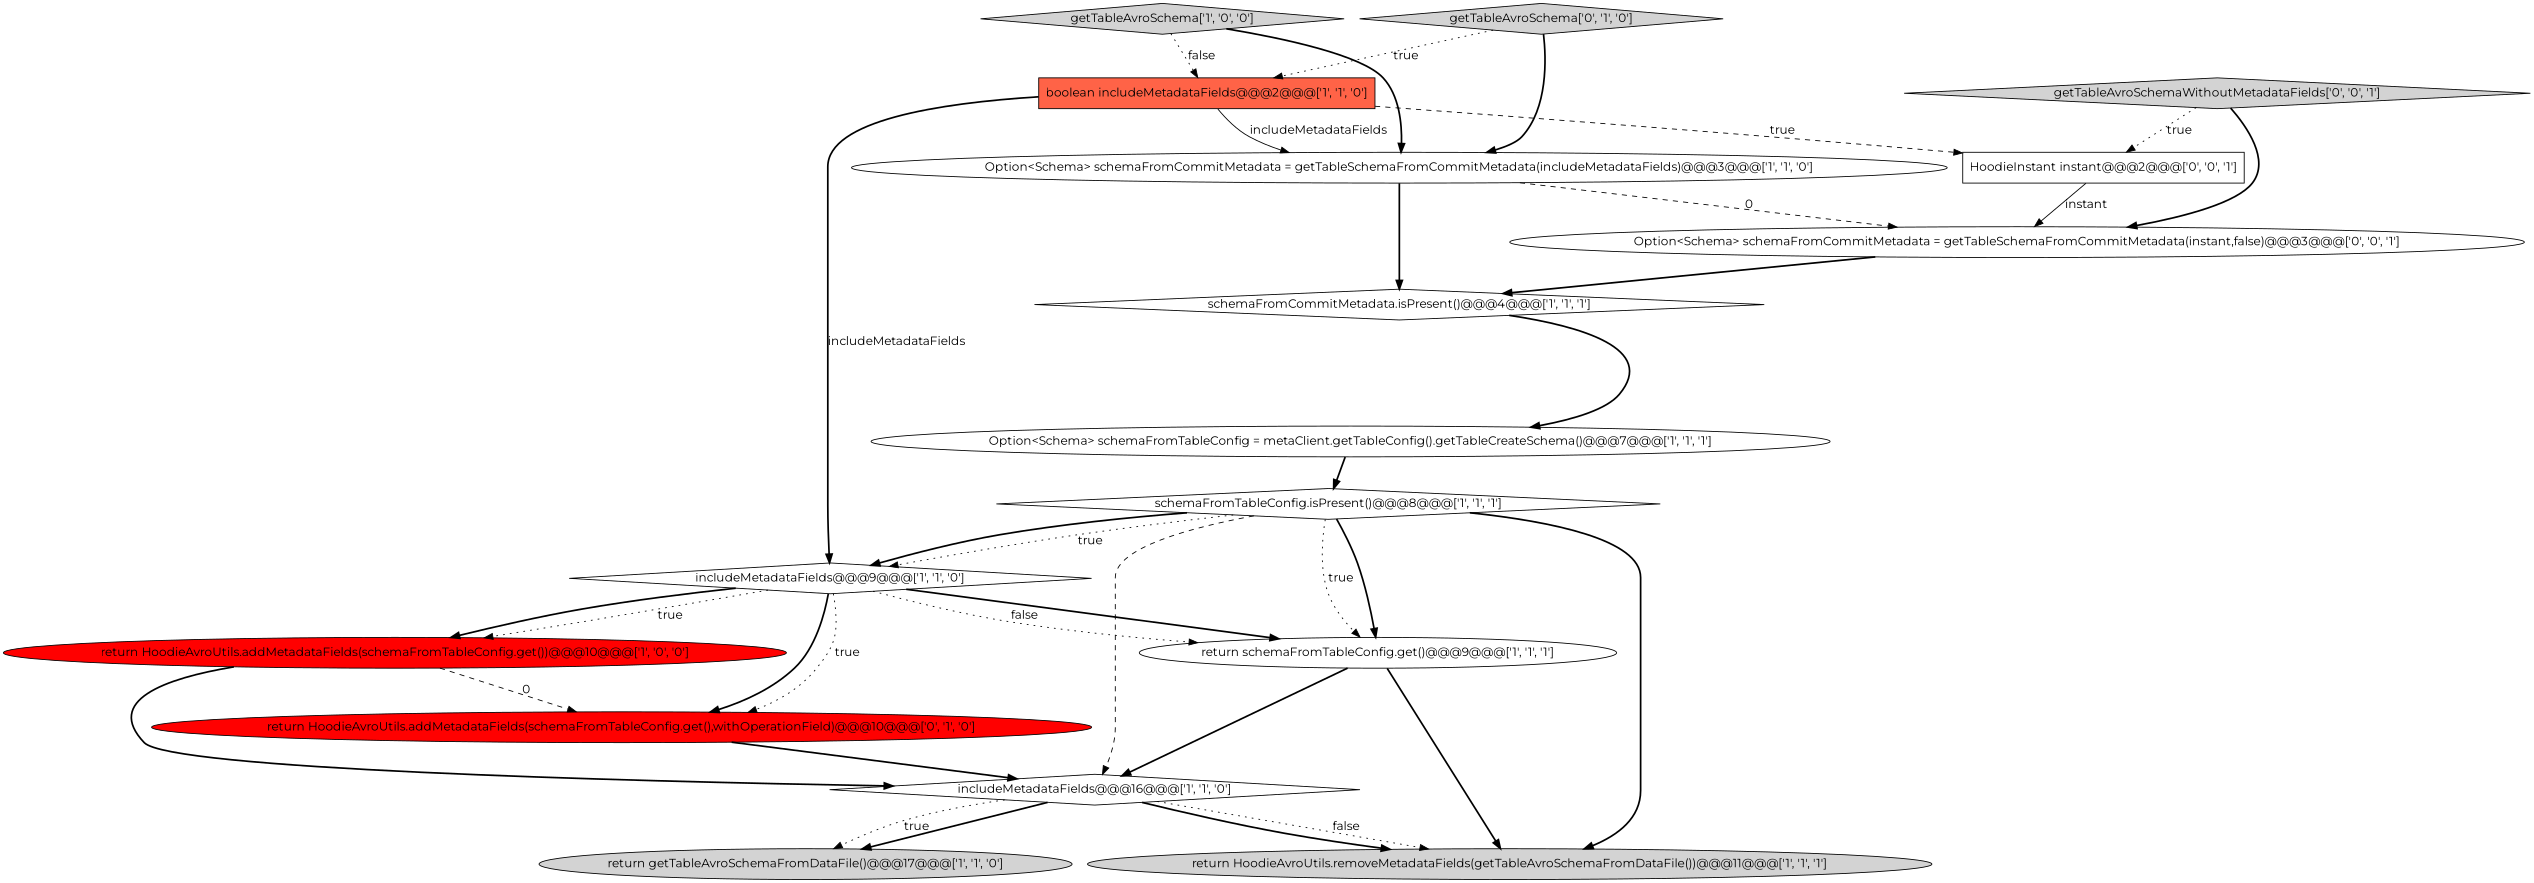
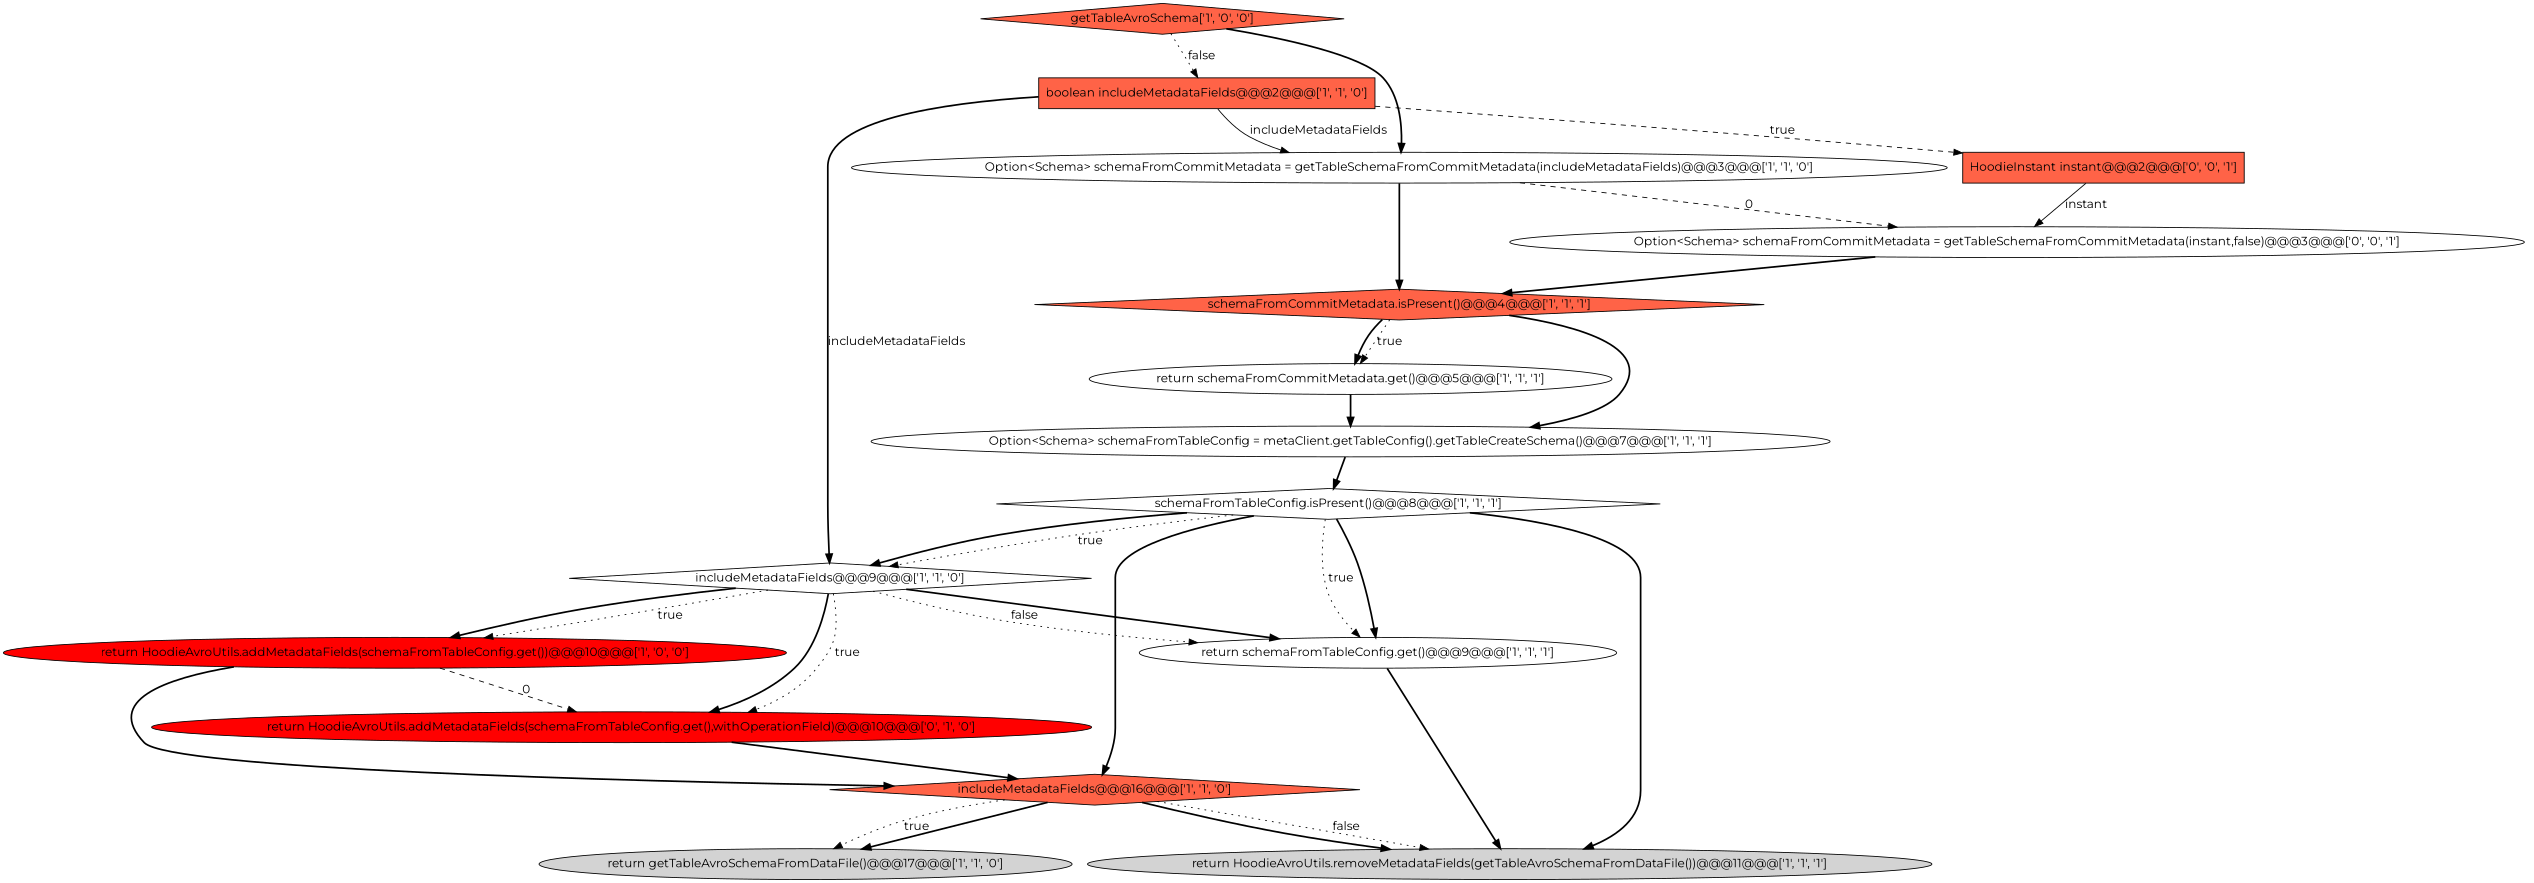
(1162, 19) -> (1162, 19)
(1541, 19) -> none
(2217, 93) -> none
(2103, 168) -> (2103, 168)
(1399, 305) -> (1399, 305)
none -> (1351, 379)
(1115, 594) -> (1115, 594)
(1239, 720) -> none
(1095, 790) -> (1095, 790)
